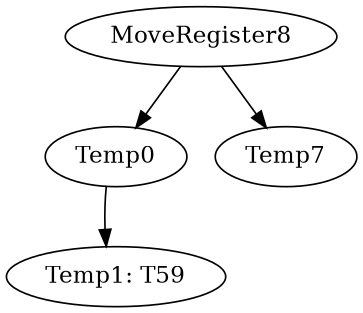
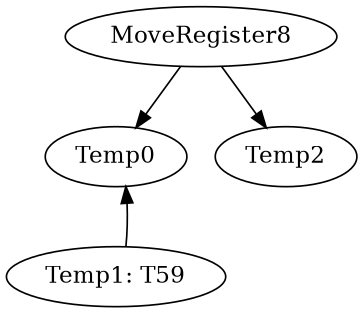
(286, 157) -> (286, 157)
(105, 208) -> (127, 225)
